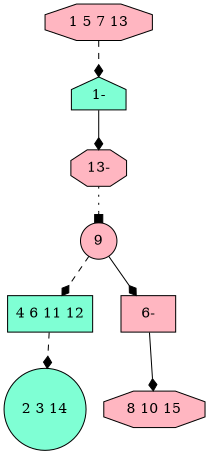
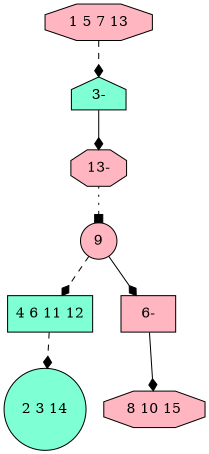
(99, 95) -> (99, 95)
